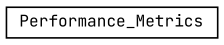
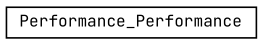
(112, 23) -> (131, 23)
